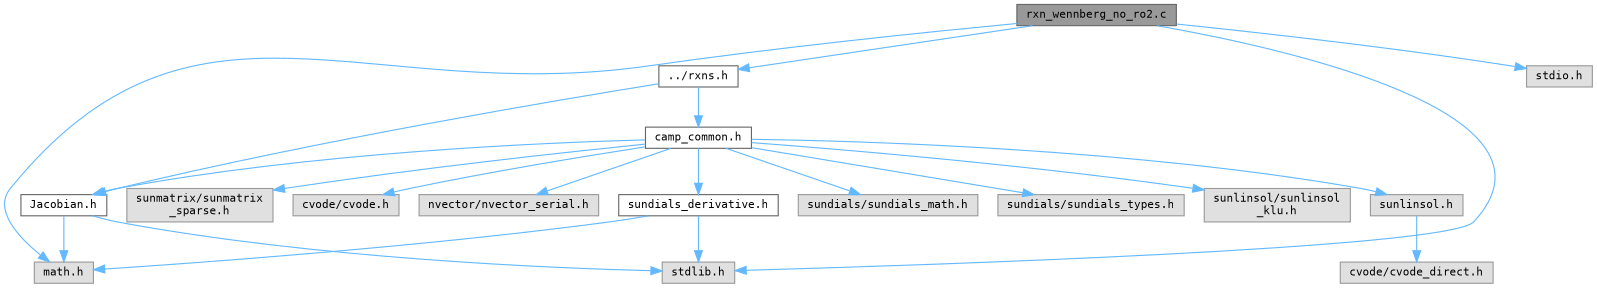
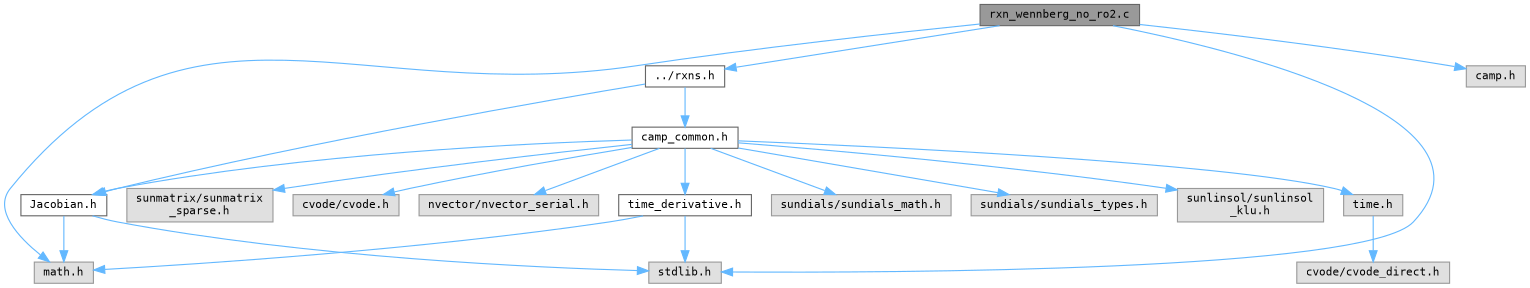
(1559, 76) -> (1496, 76)
(698, 205) -> (685, 205)
(1417, 205) -> (1373, 205)
